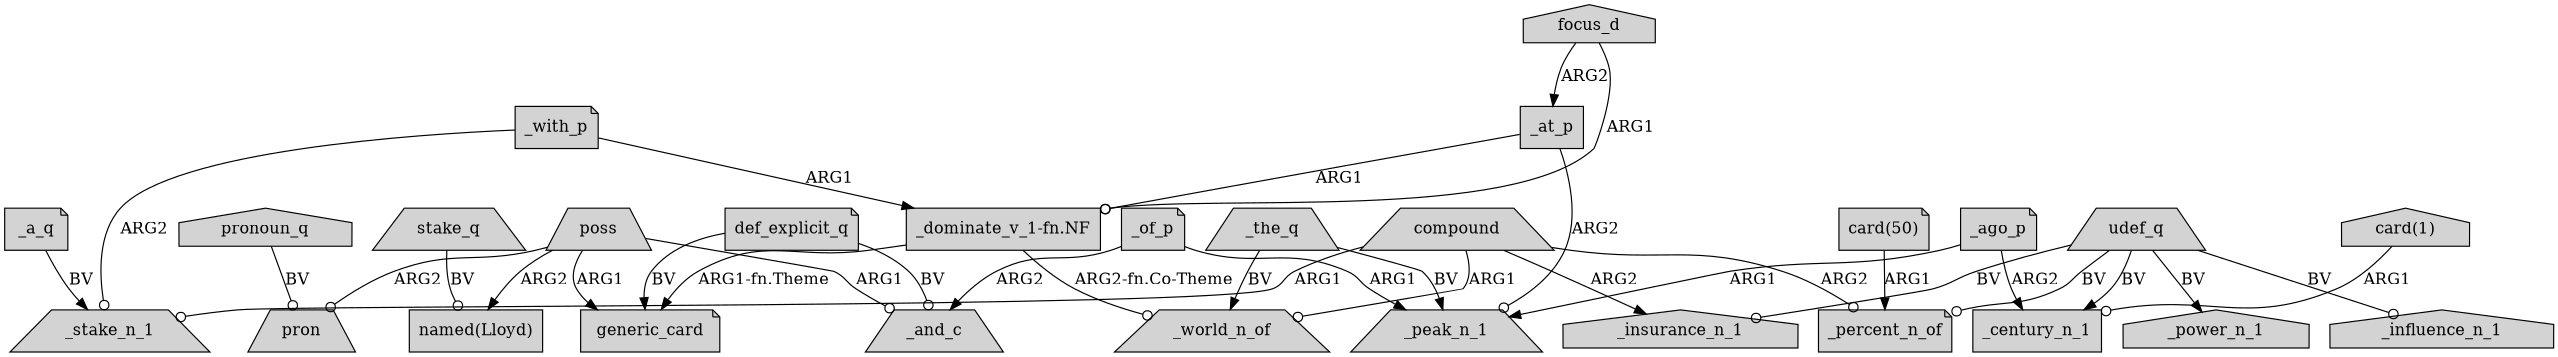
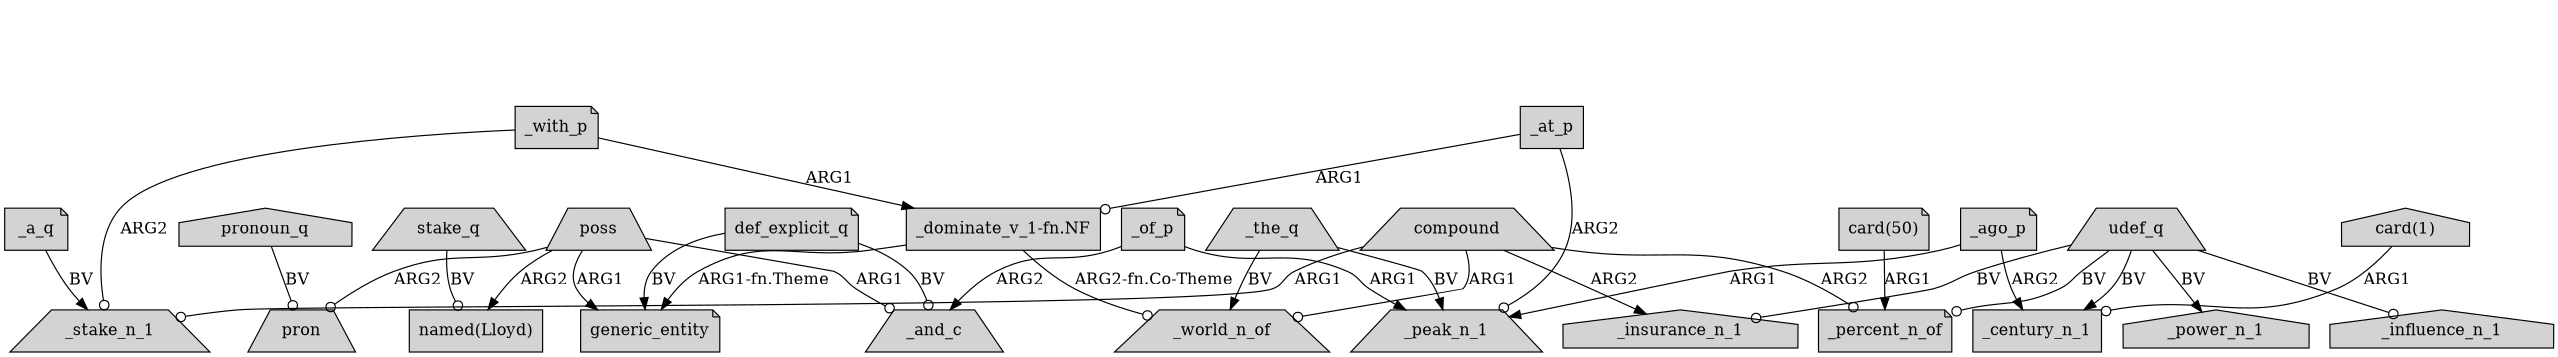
(1589, 26) -> none
(650, 331) -> (650, 331)
